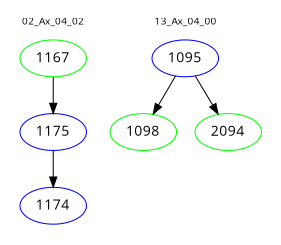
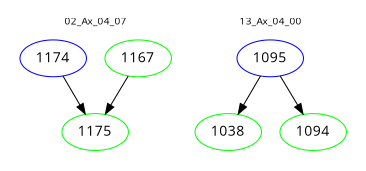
(53, 22) -> (96, 22)
(53, 132) -> (95, 132)
(143, 132) -> (228, 132)
(228, 132) -> (313, 132)
(53, 164) -> (71, 91)
